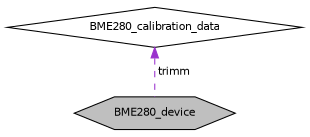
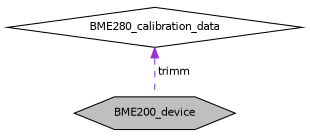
(155, 113) -> (155, 113)
